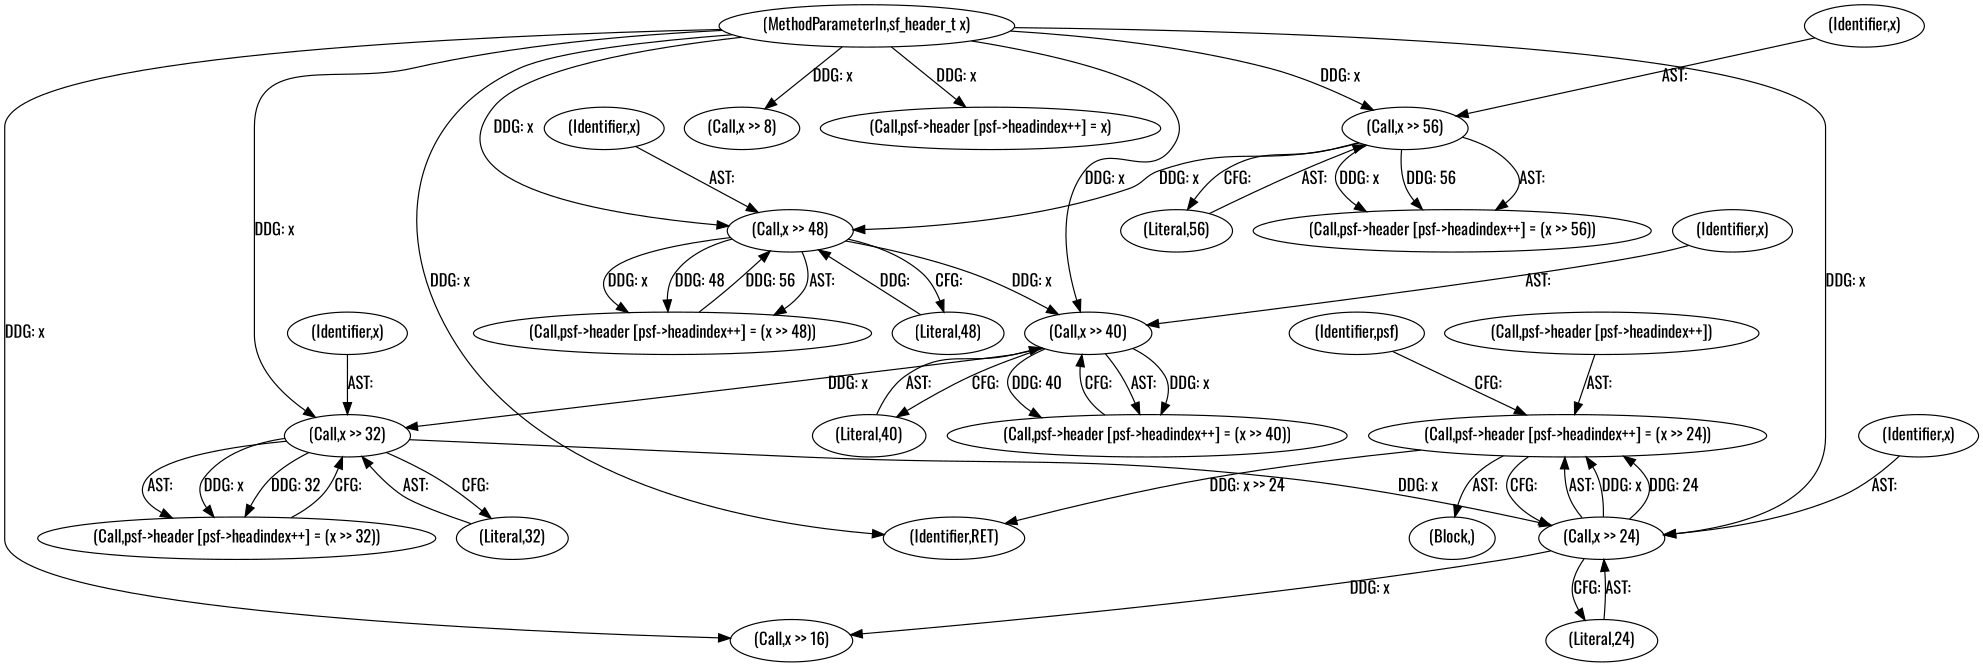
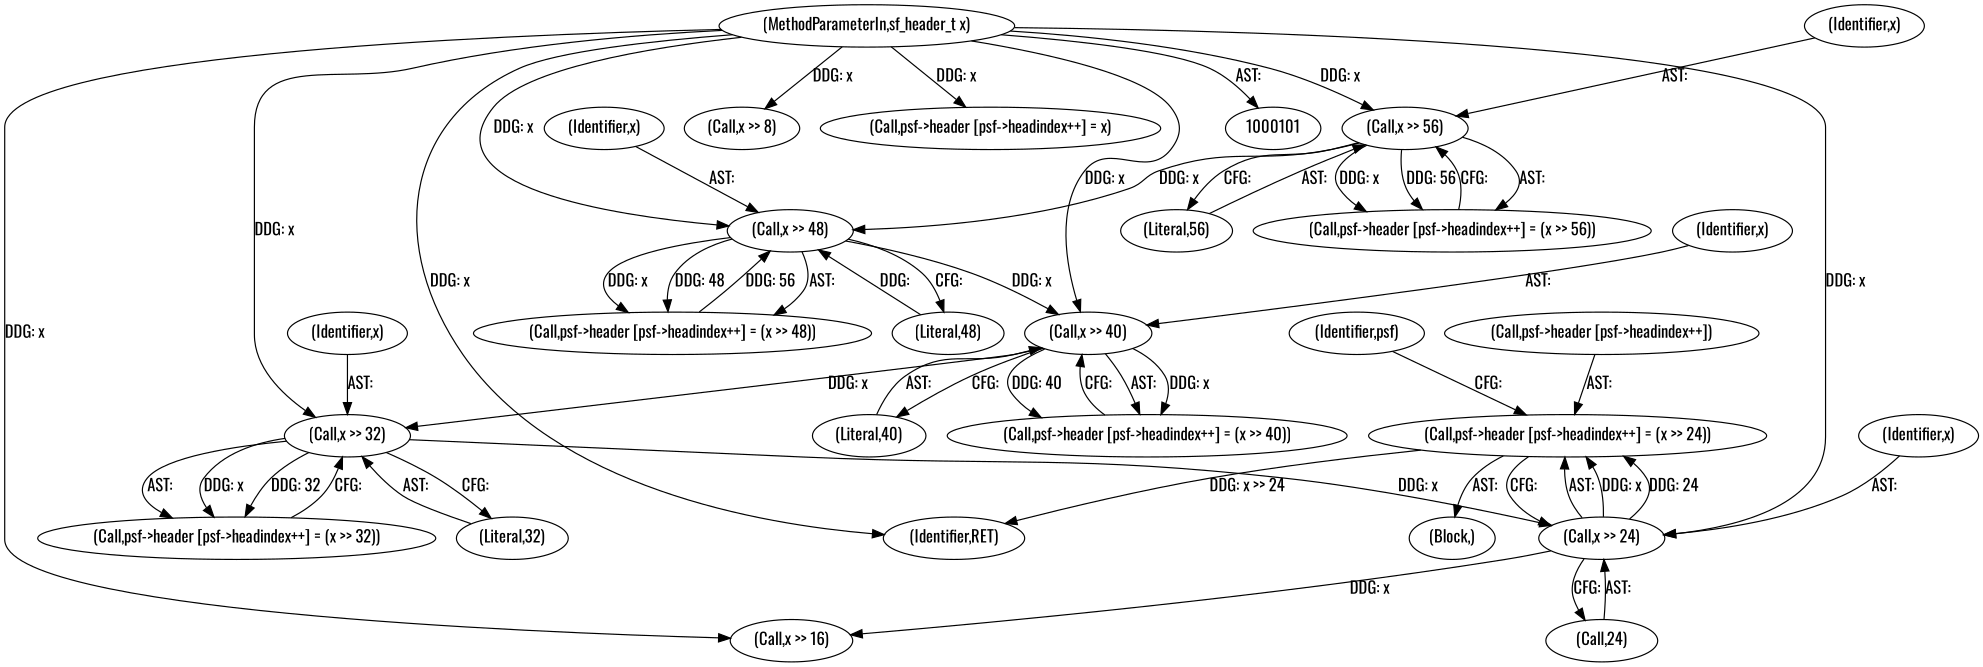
none -> (1273, 128)
none -> (1460, 180)
(1602, 641) -> (1602, 641)
